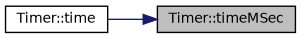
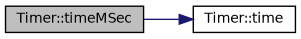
(126, 19) -> (161, 19)
